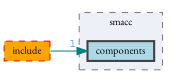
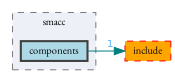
(64, 51) -> (102, 51)
